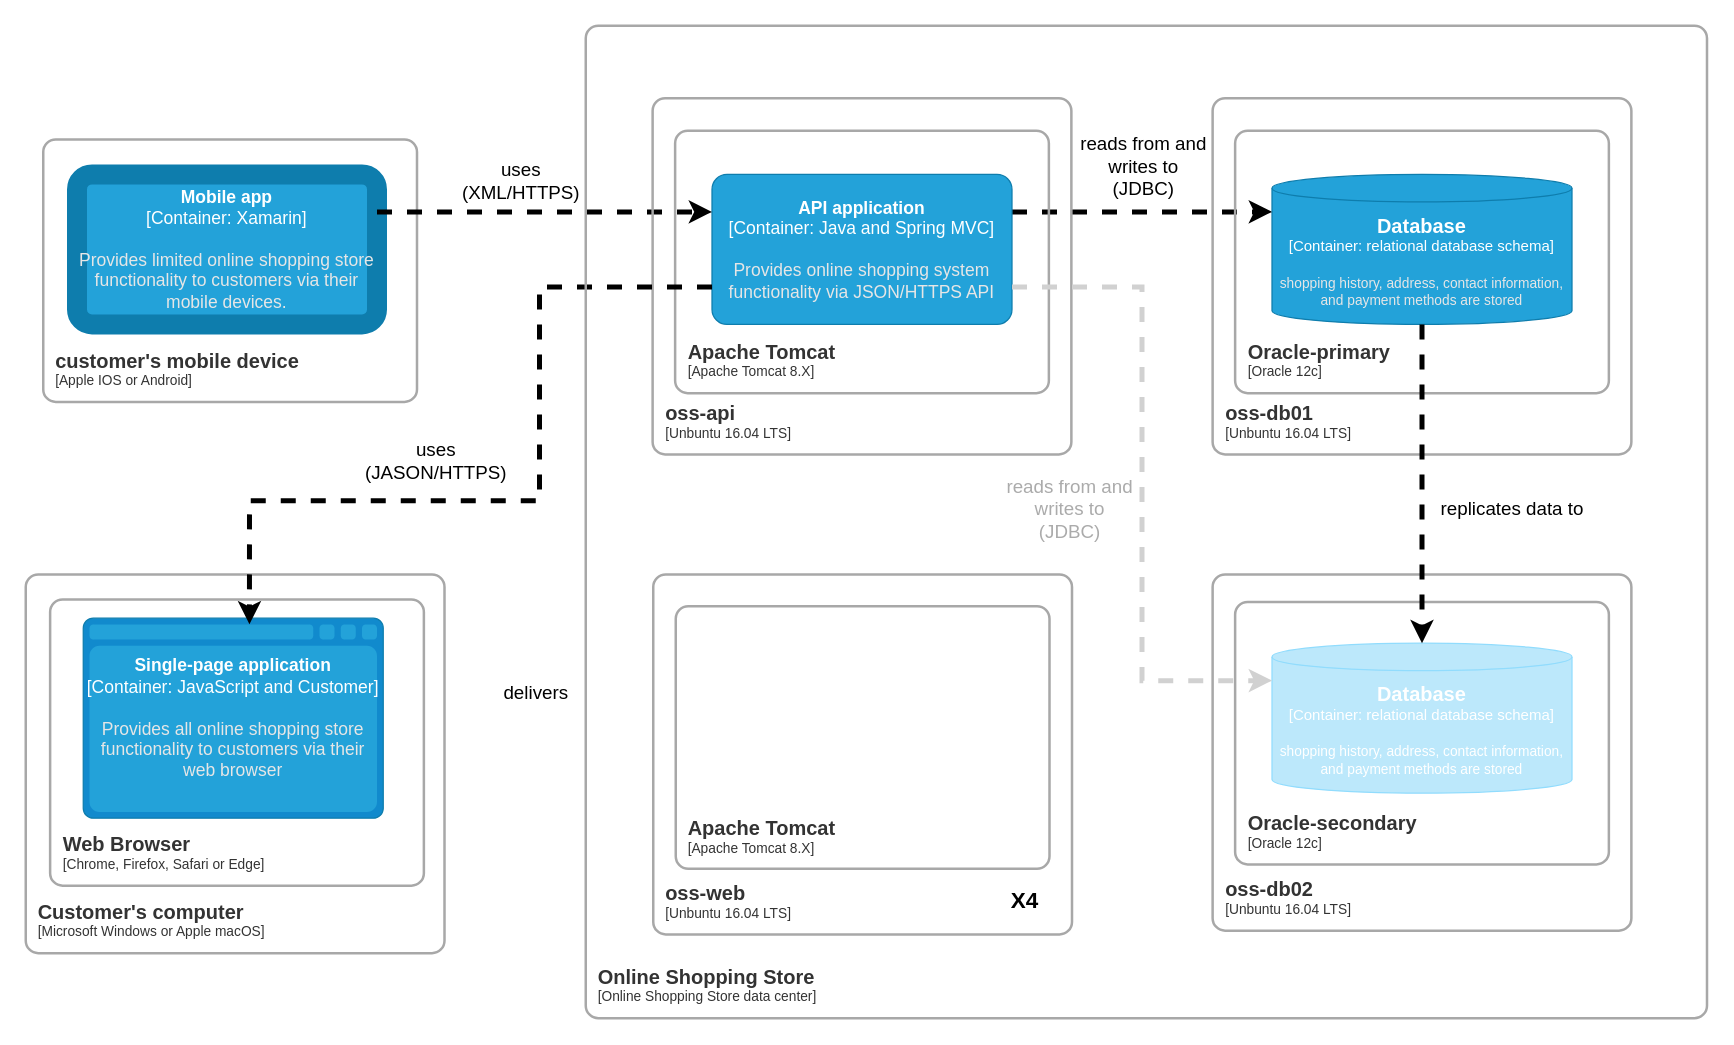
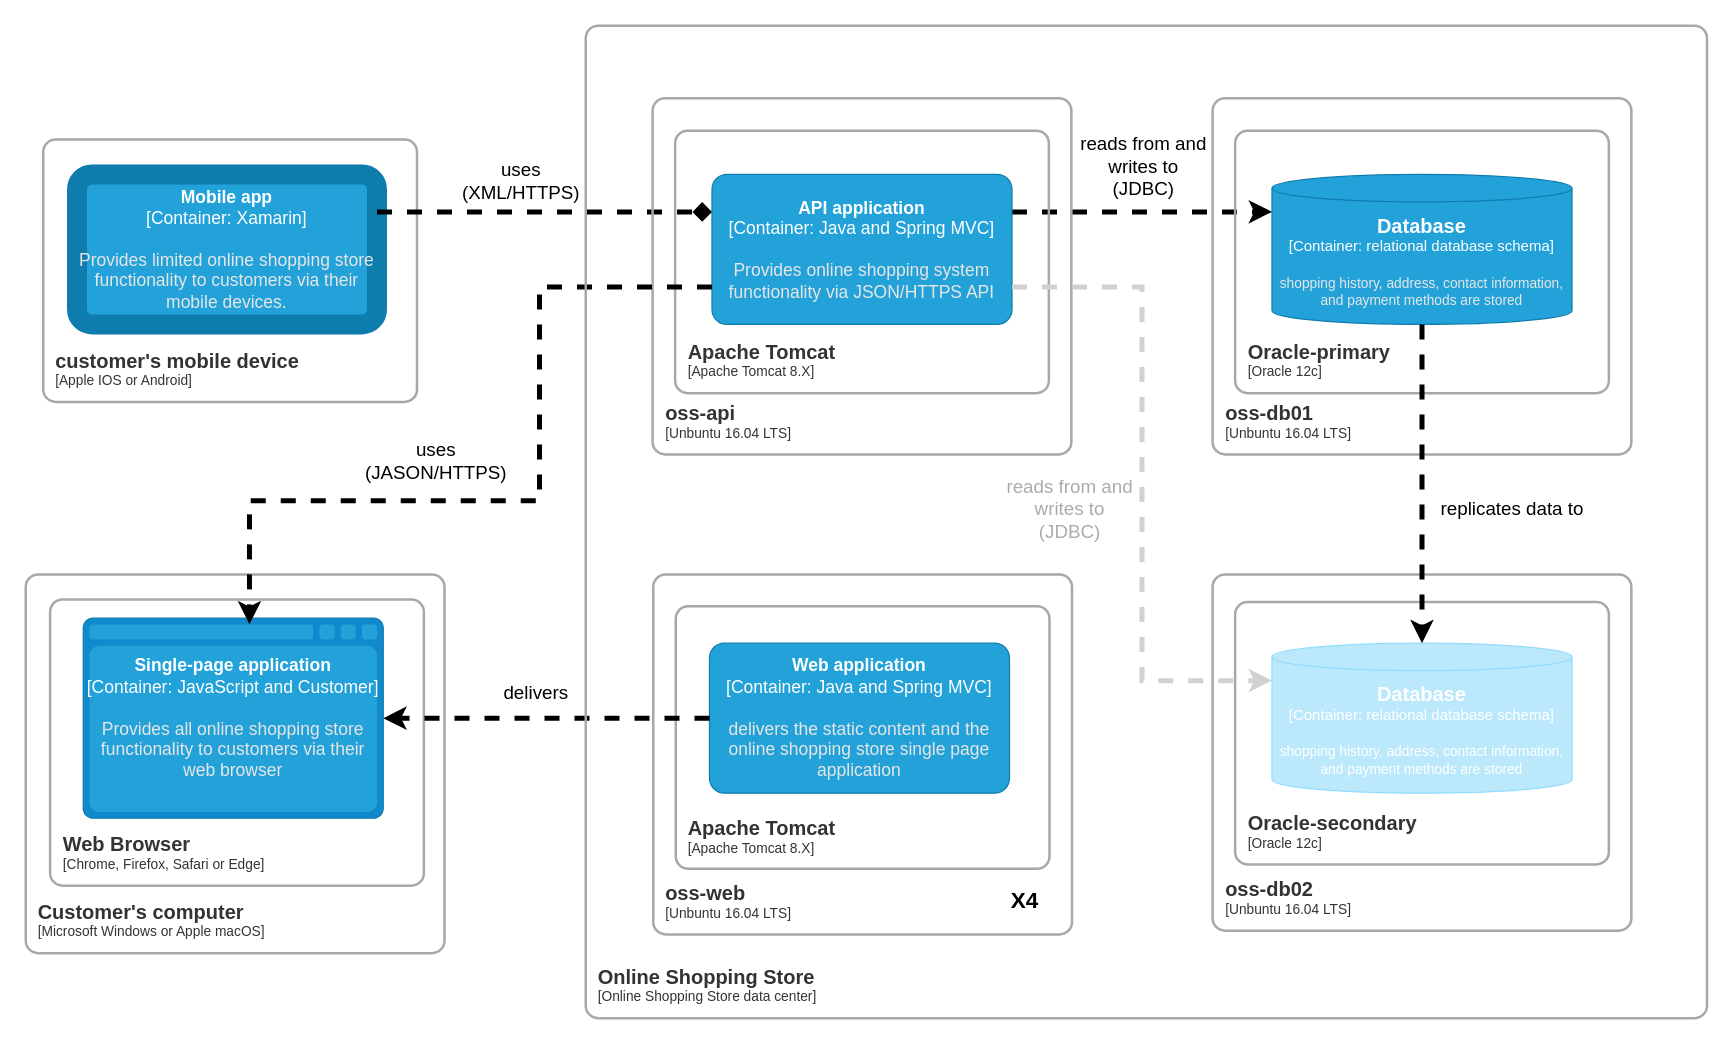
(693, 212) -> (693, 212)
none -> (672, 718)
none -> (859, 718)
